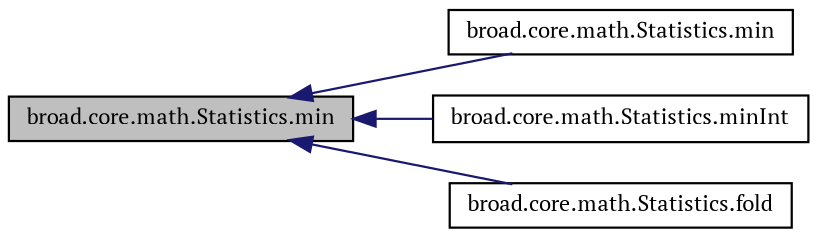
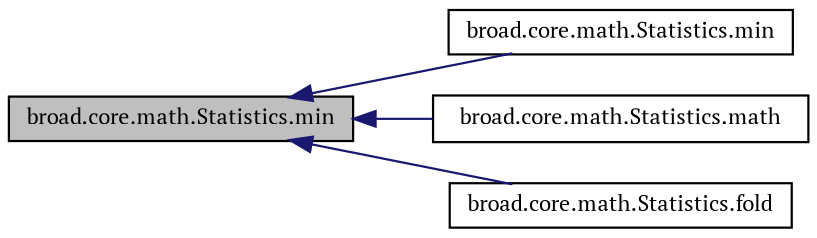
(621, 119) -> (621, 119)
